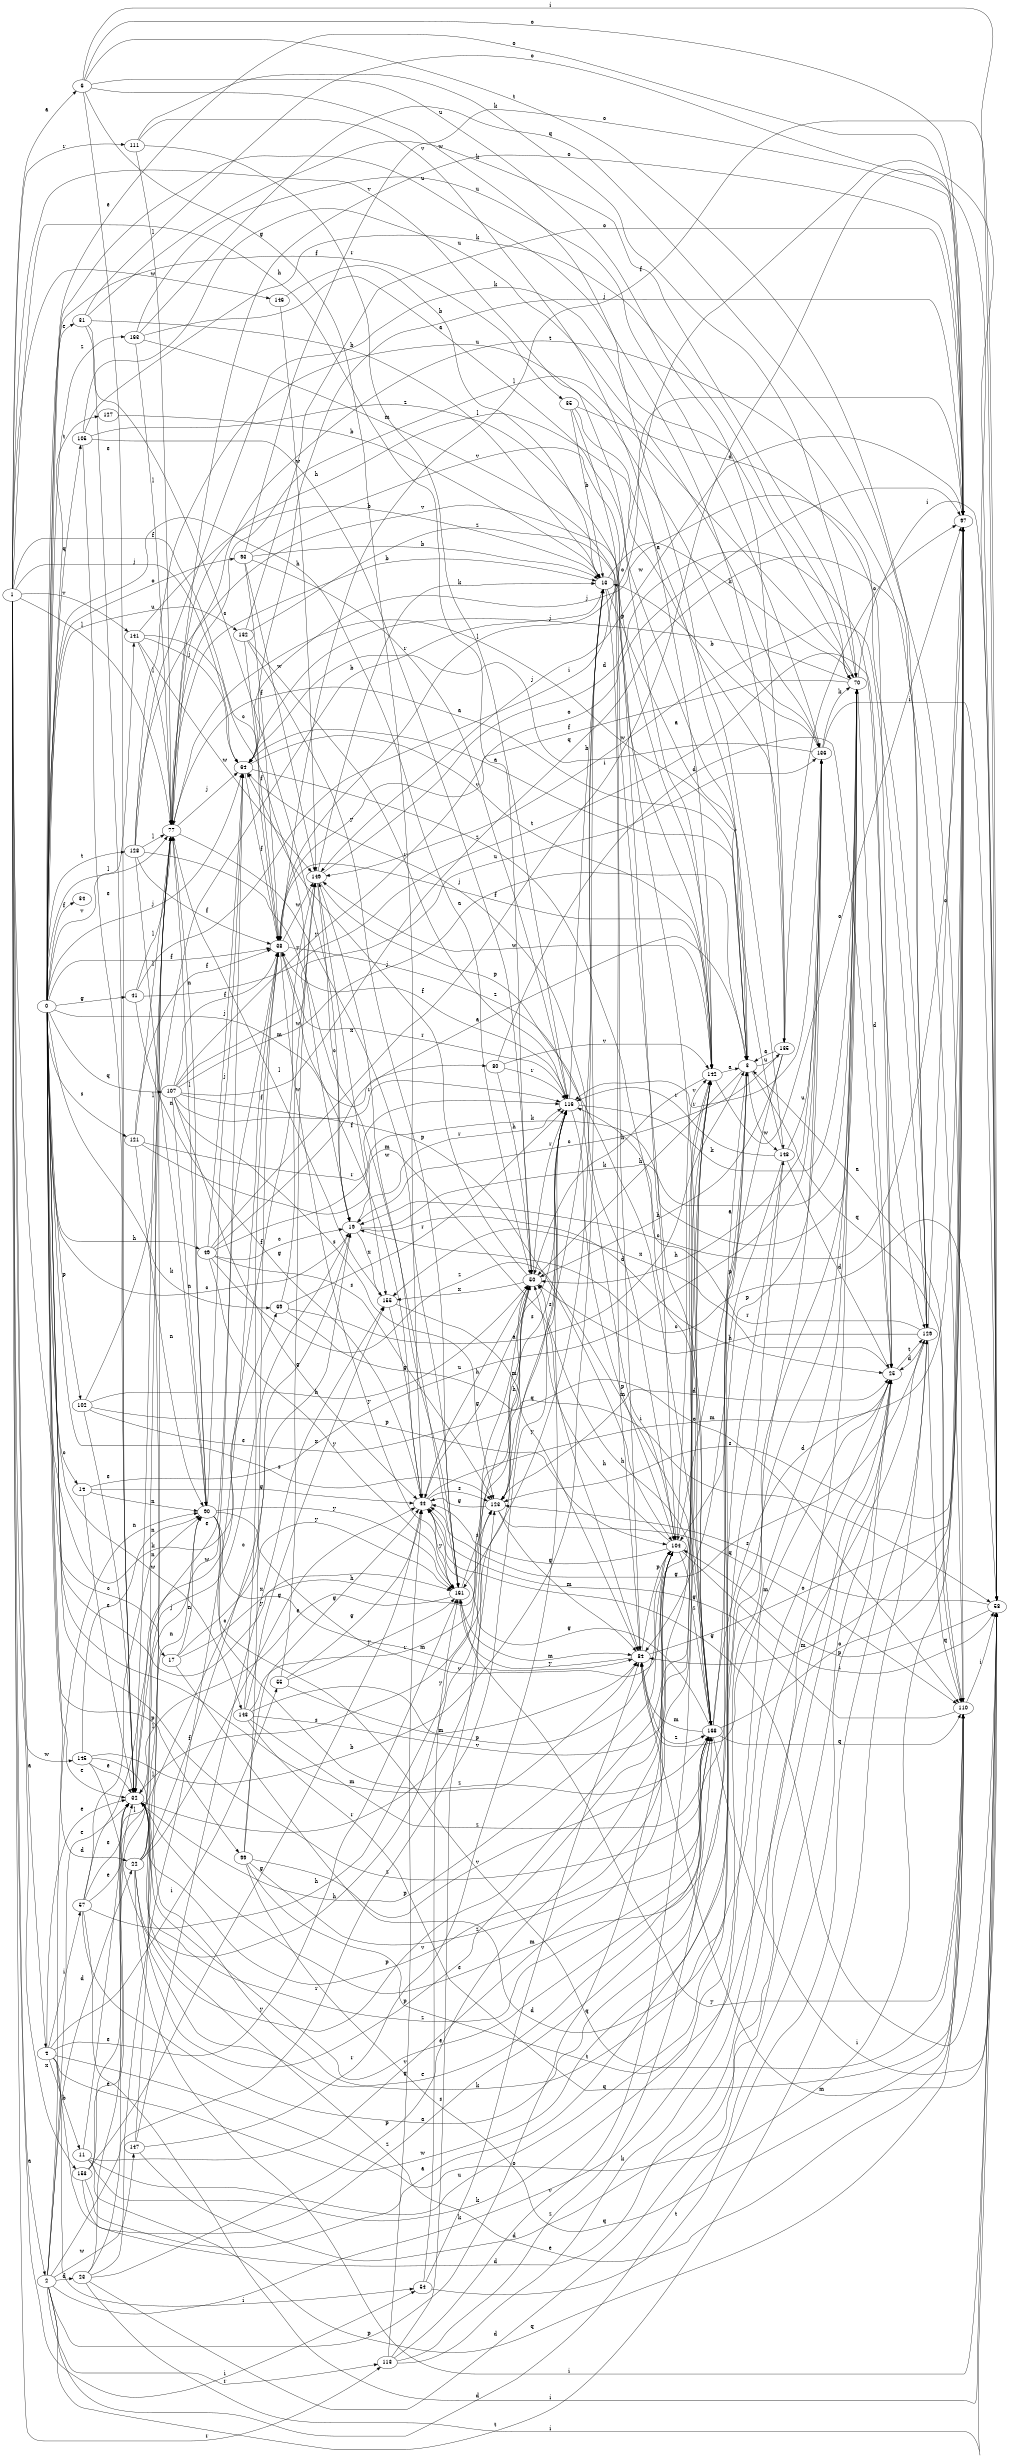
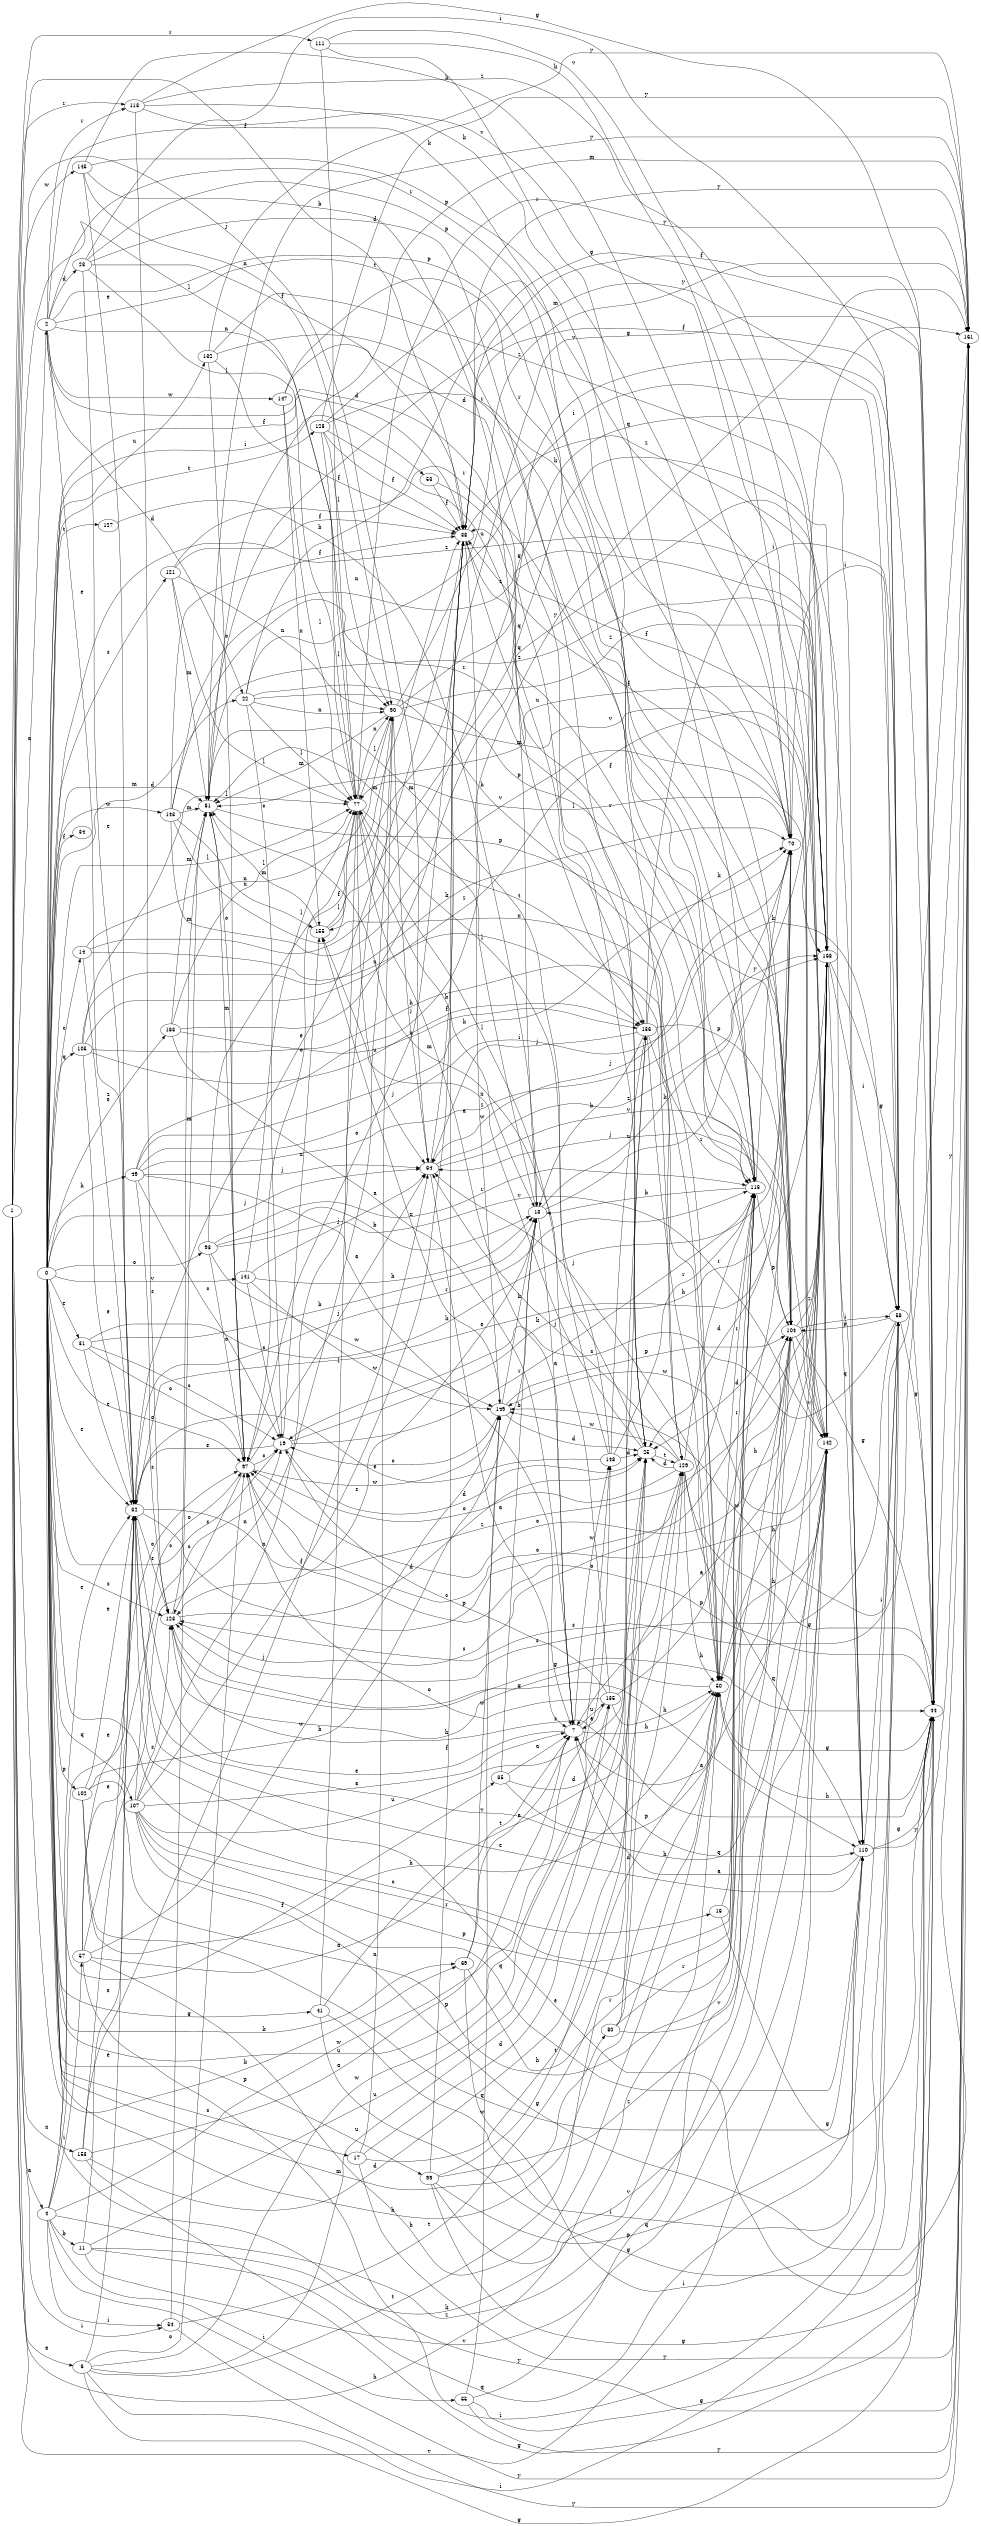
(279, 301) -> none
none -> (429, 480)
(77, 601) -> none
(748, 1066) -> (574, 1731)
(150, 1316) -> (170, 853)
(516, 1395) -> (441, 1737)
(641, 1657) -> (208, 806)
none -> (719, 1911)
